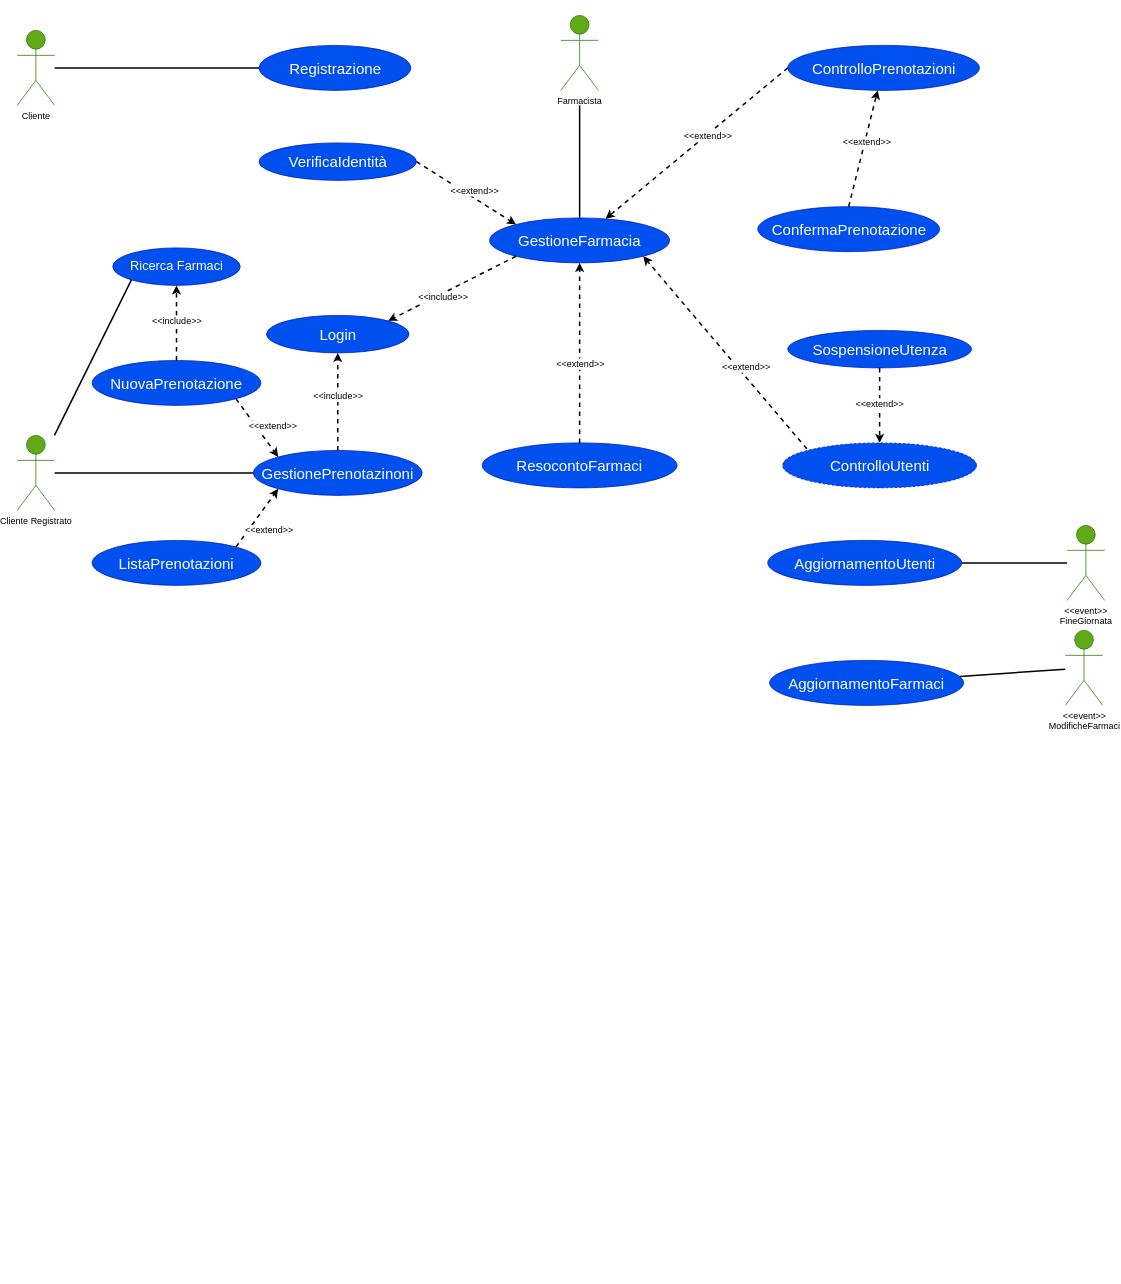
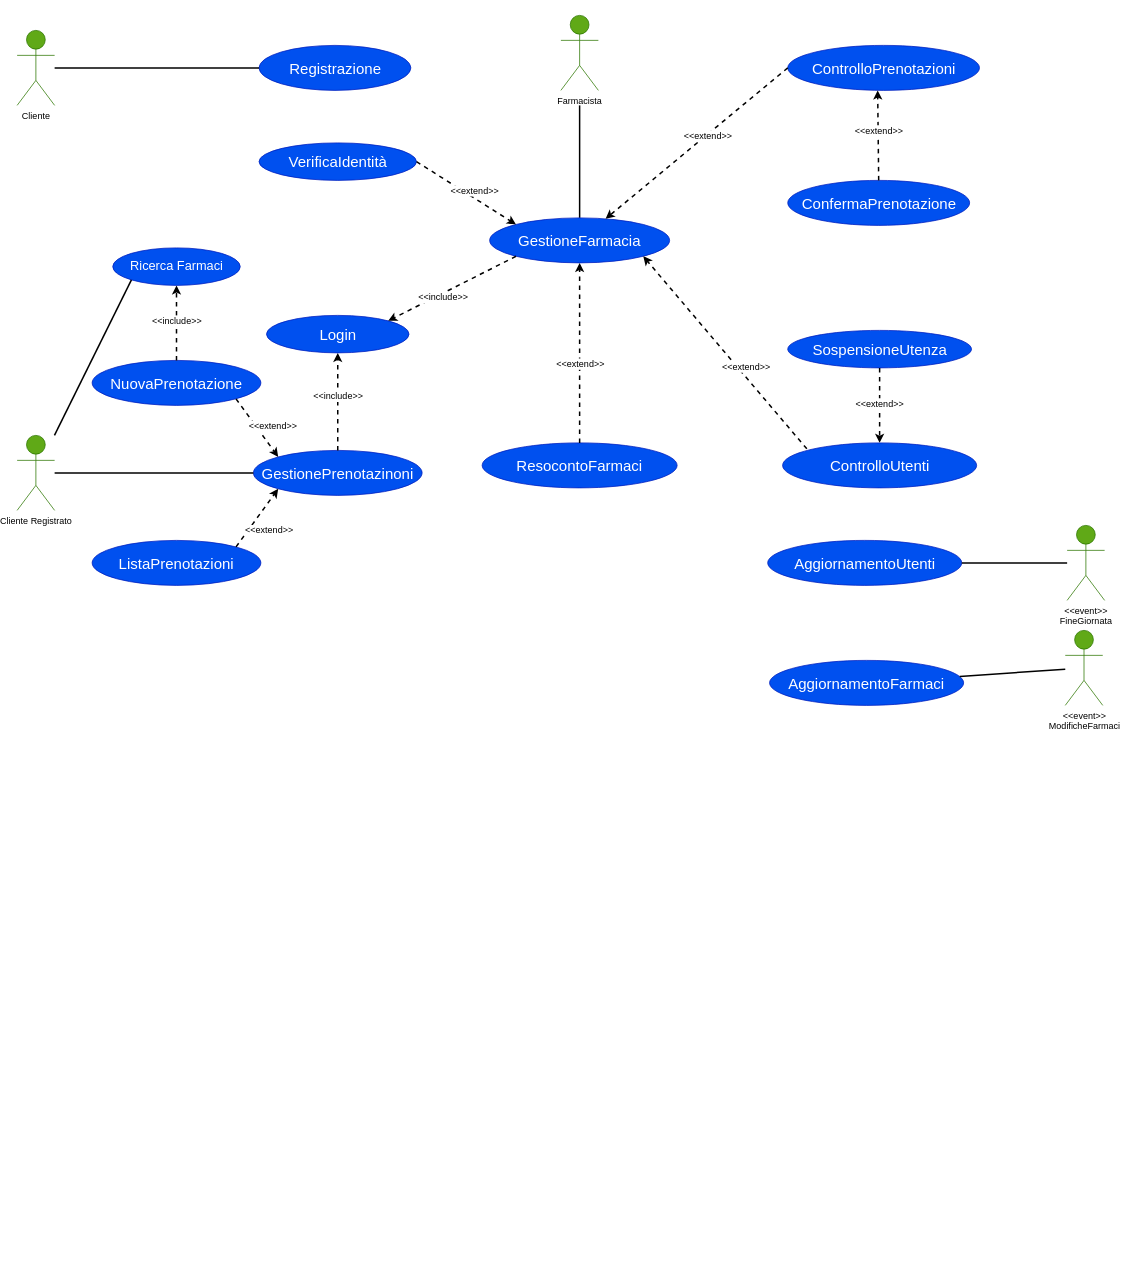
(848, 229) -> (878, 203)
(879, 465) -> (879, 465)
